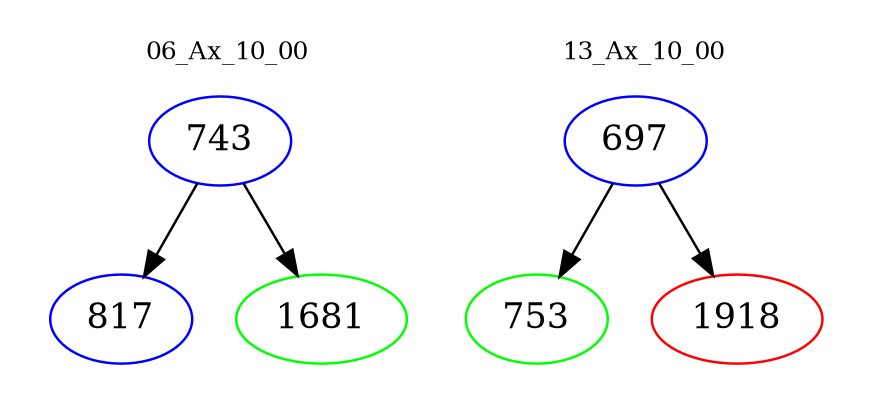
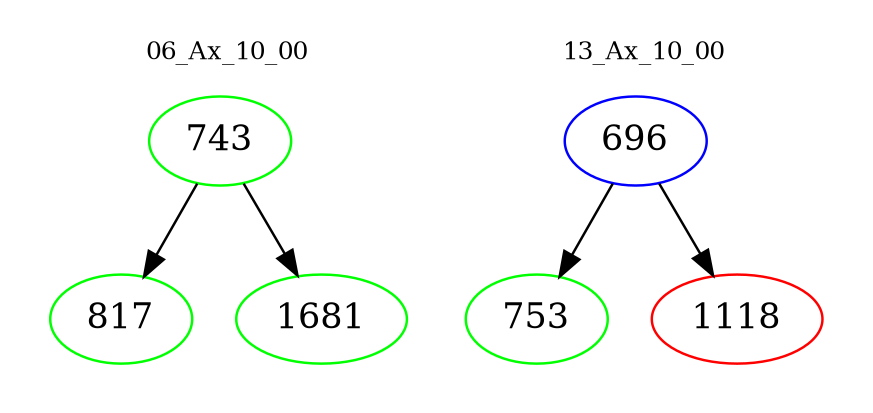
(220, 141) -> (220, 141)
(636, 141) -> (636, 141)
(121, 319) -> (121, 319)
(737, 319) -> (737, 319)
